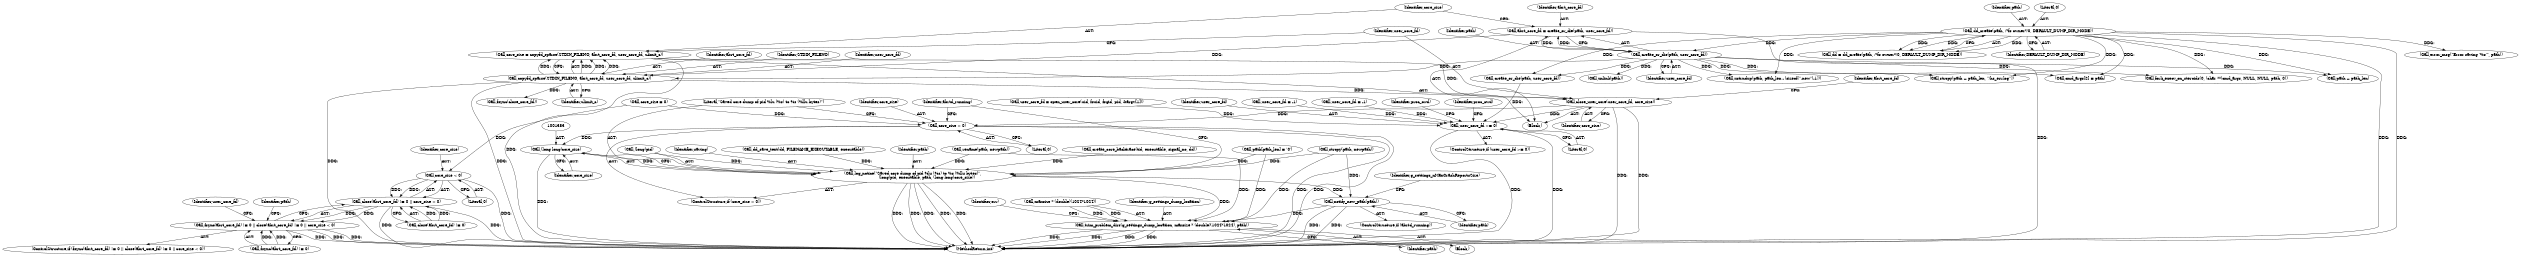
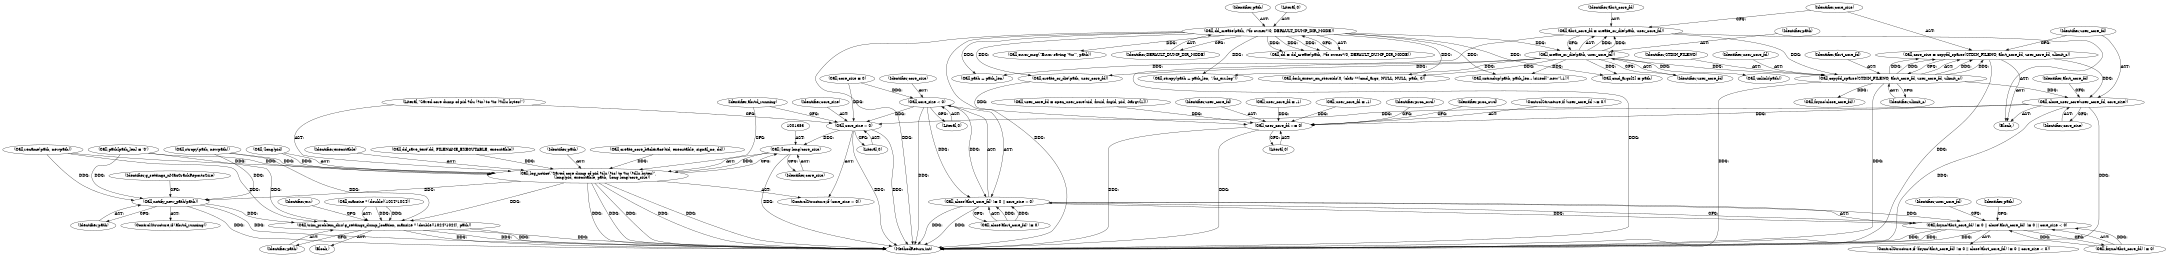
none -> (892, 114)
(1481, 137) -> (1426, 118)
(691, 150) -> (335, 150)
none -> (95, 184)
none -> (84, 186)
(1165, 202) -> none
